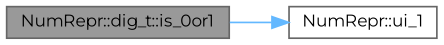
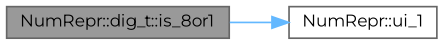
(118, 22) -> (118, 22)
